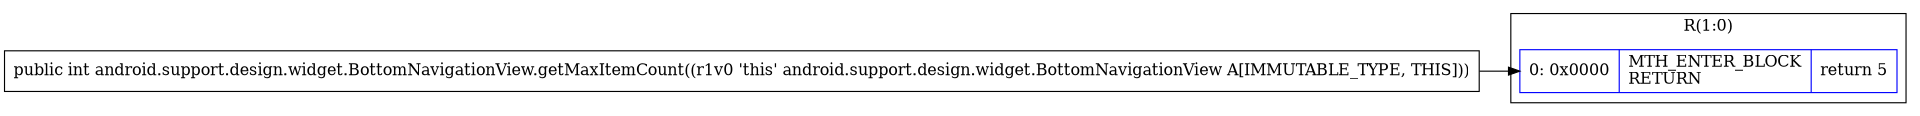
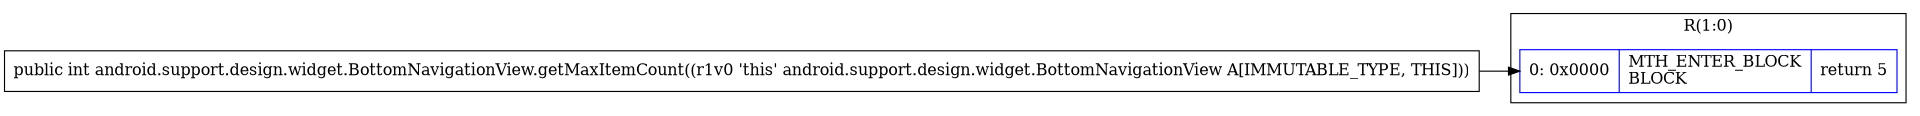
(1665, 79) -> (1658, 79)
